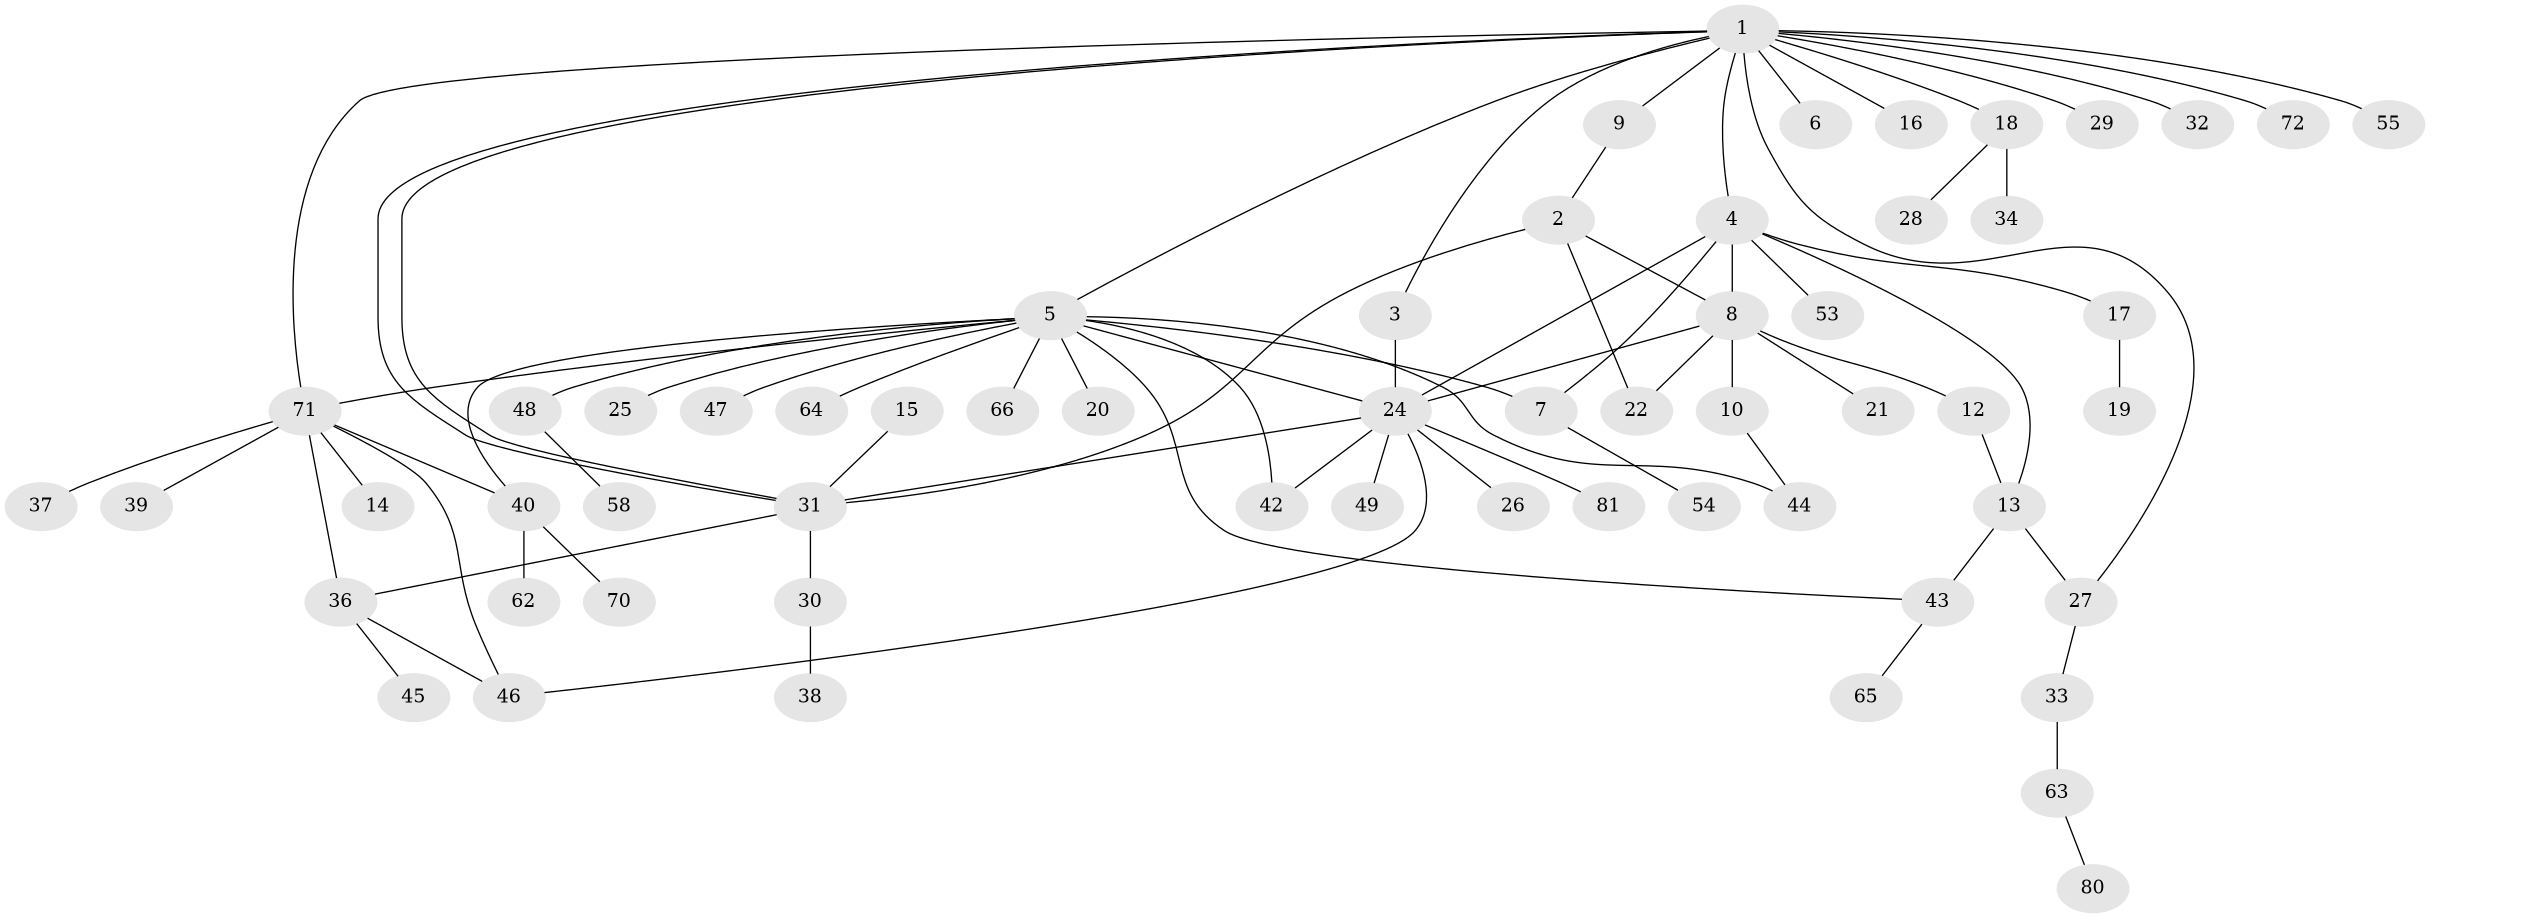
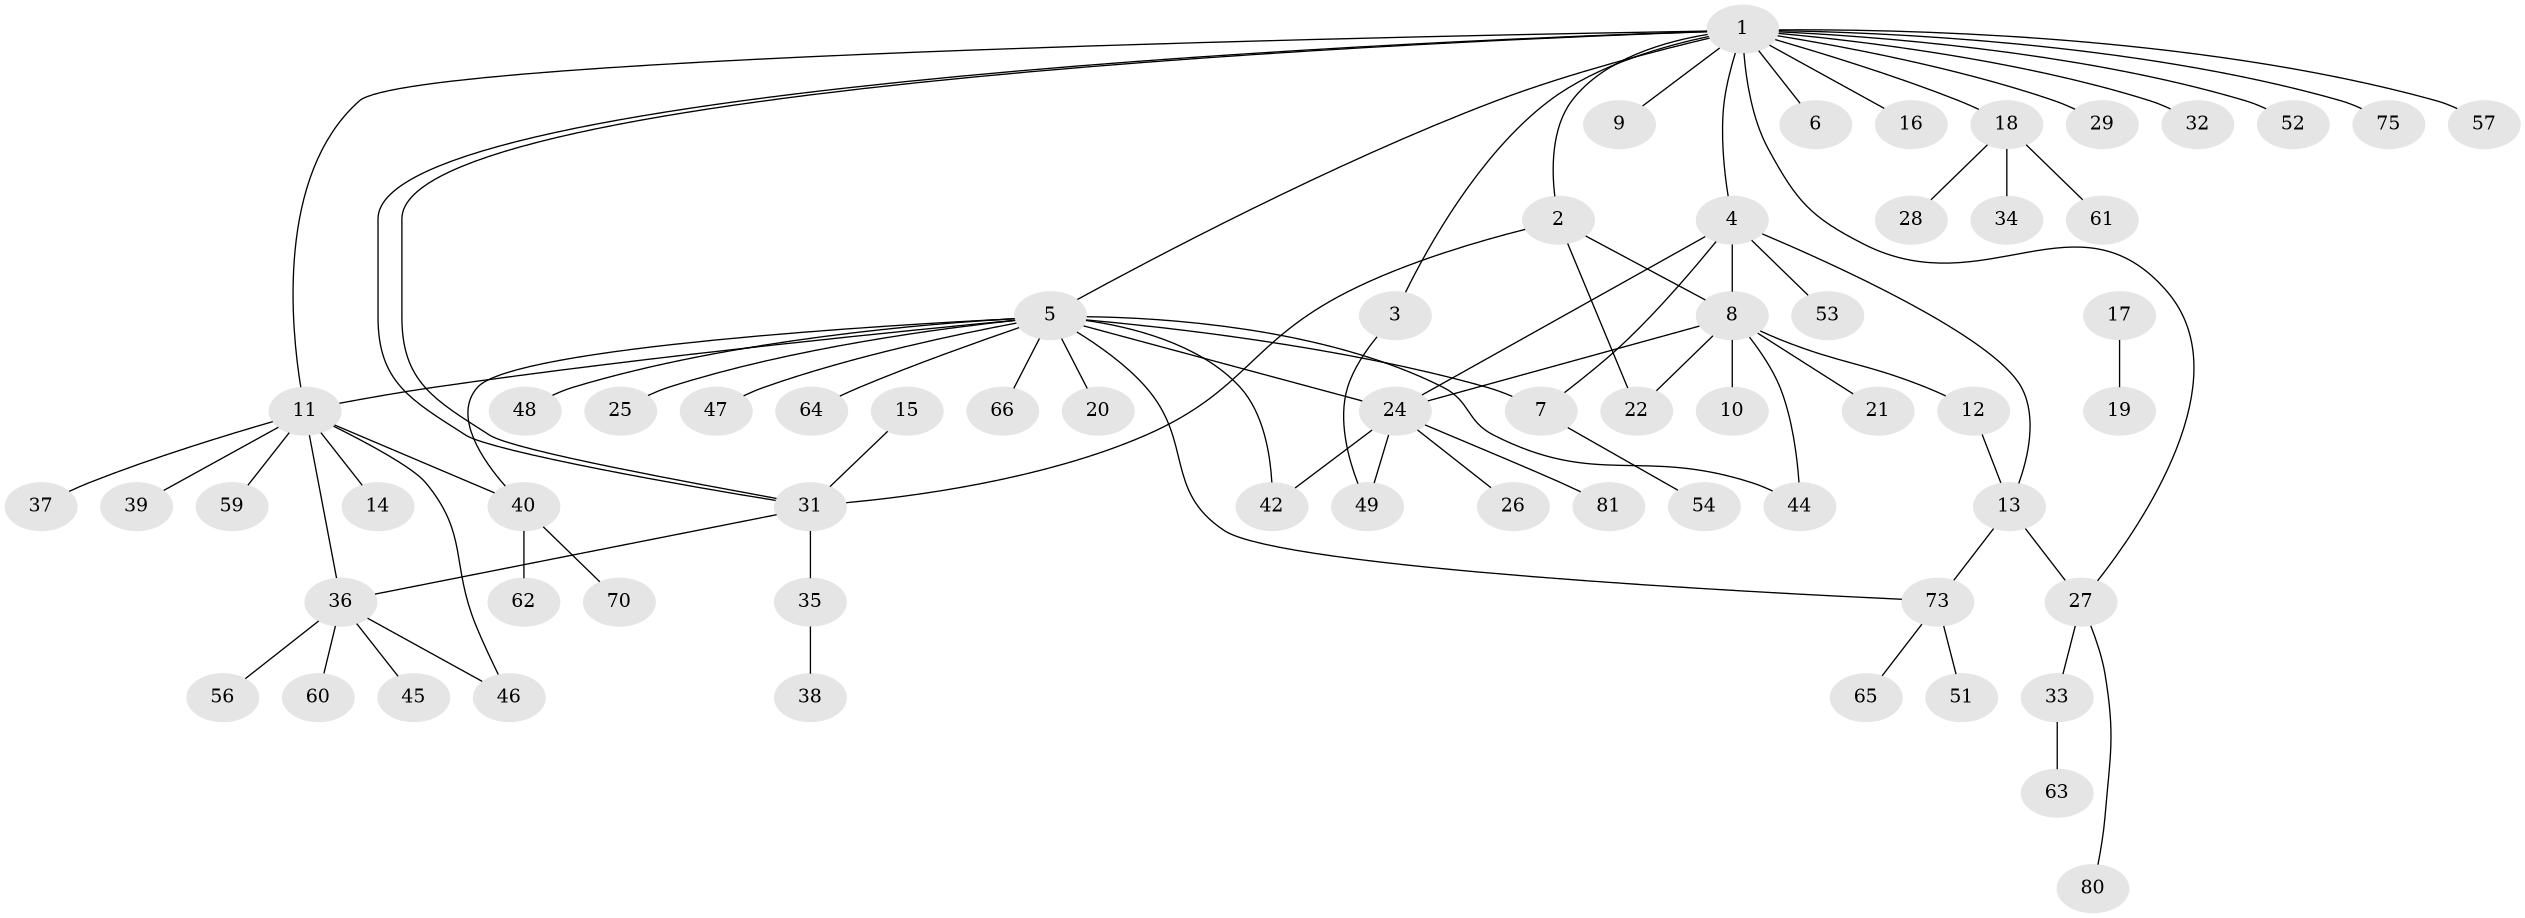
(2293, 125) -> (2293, 125)
(2389, 125) -> (2389, 125)
none -> (2484, 125)
(1589, 172) -> (1582, 90)
none -> (2102, 220)
(1885, 261) -> none
(1395, 356) -> (1344, 407)
(305, 411) -> (305, 411)
(1116, 457) -> none
(1766, 459) -> (1786, 406)
none -> (232, 507)
(619, 507) -> none
(810, 602) -> (810, 602)
(1938, 602) -> (1938, 602)
(1036, 628) -> none
none -> (223, 698)
none -> (318, 698)
none -> (1962, 698)
(2075, 841) -> (2111, 744)
